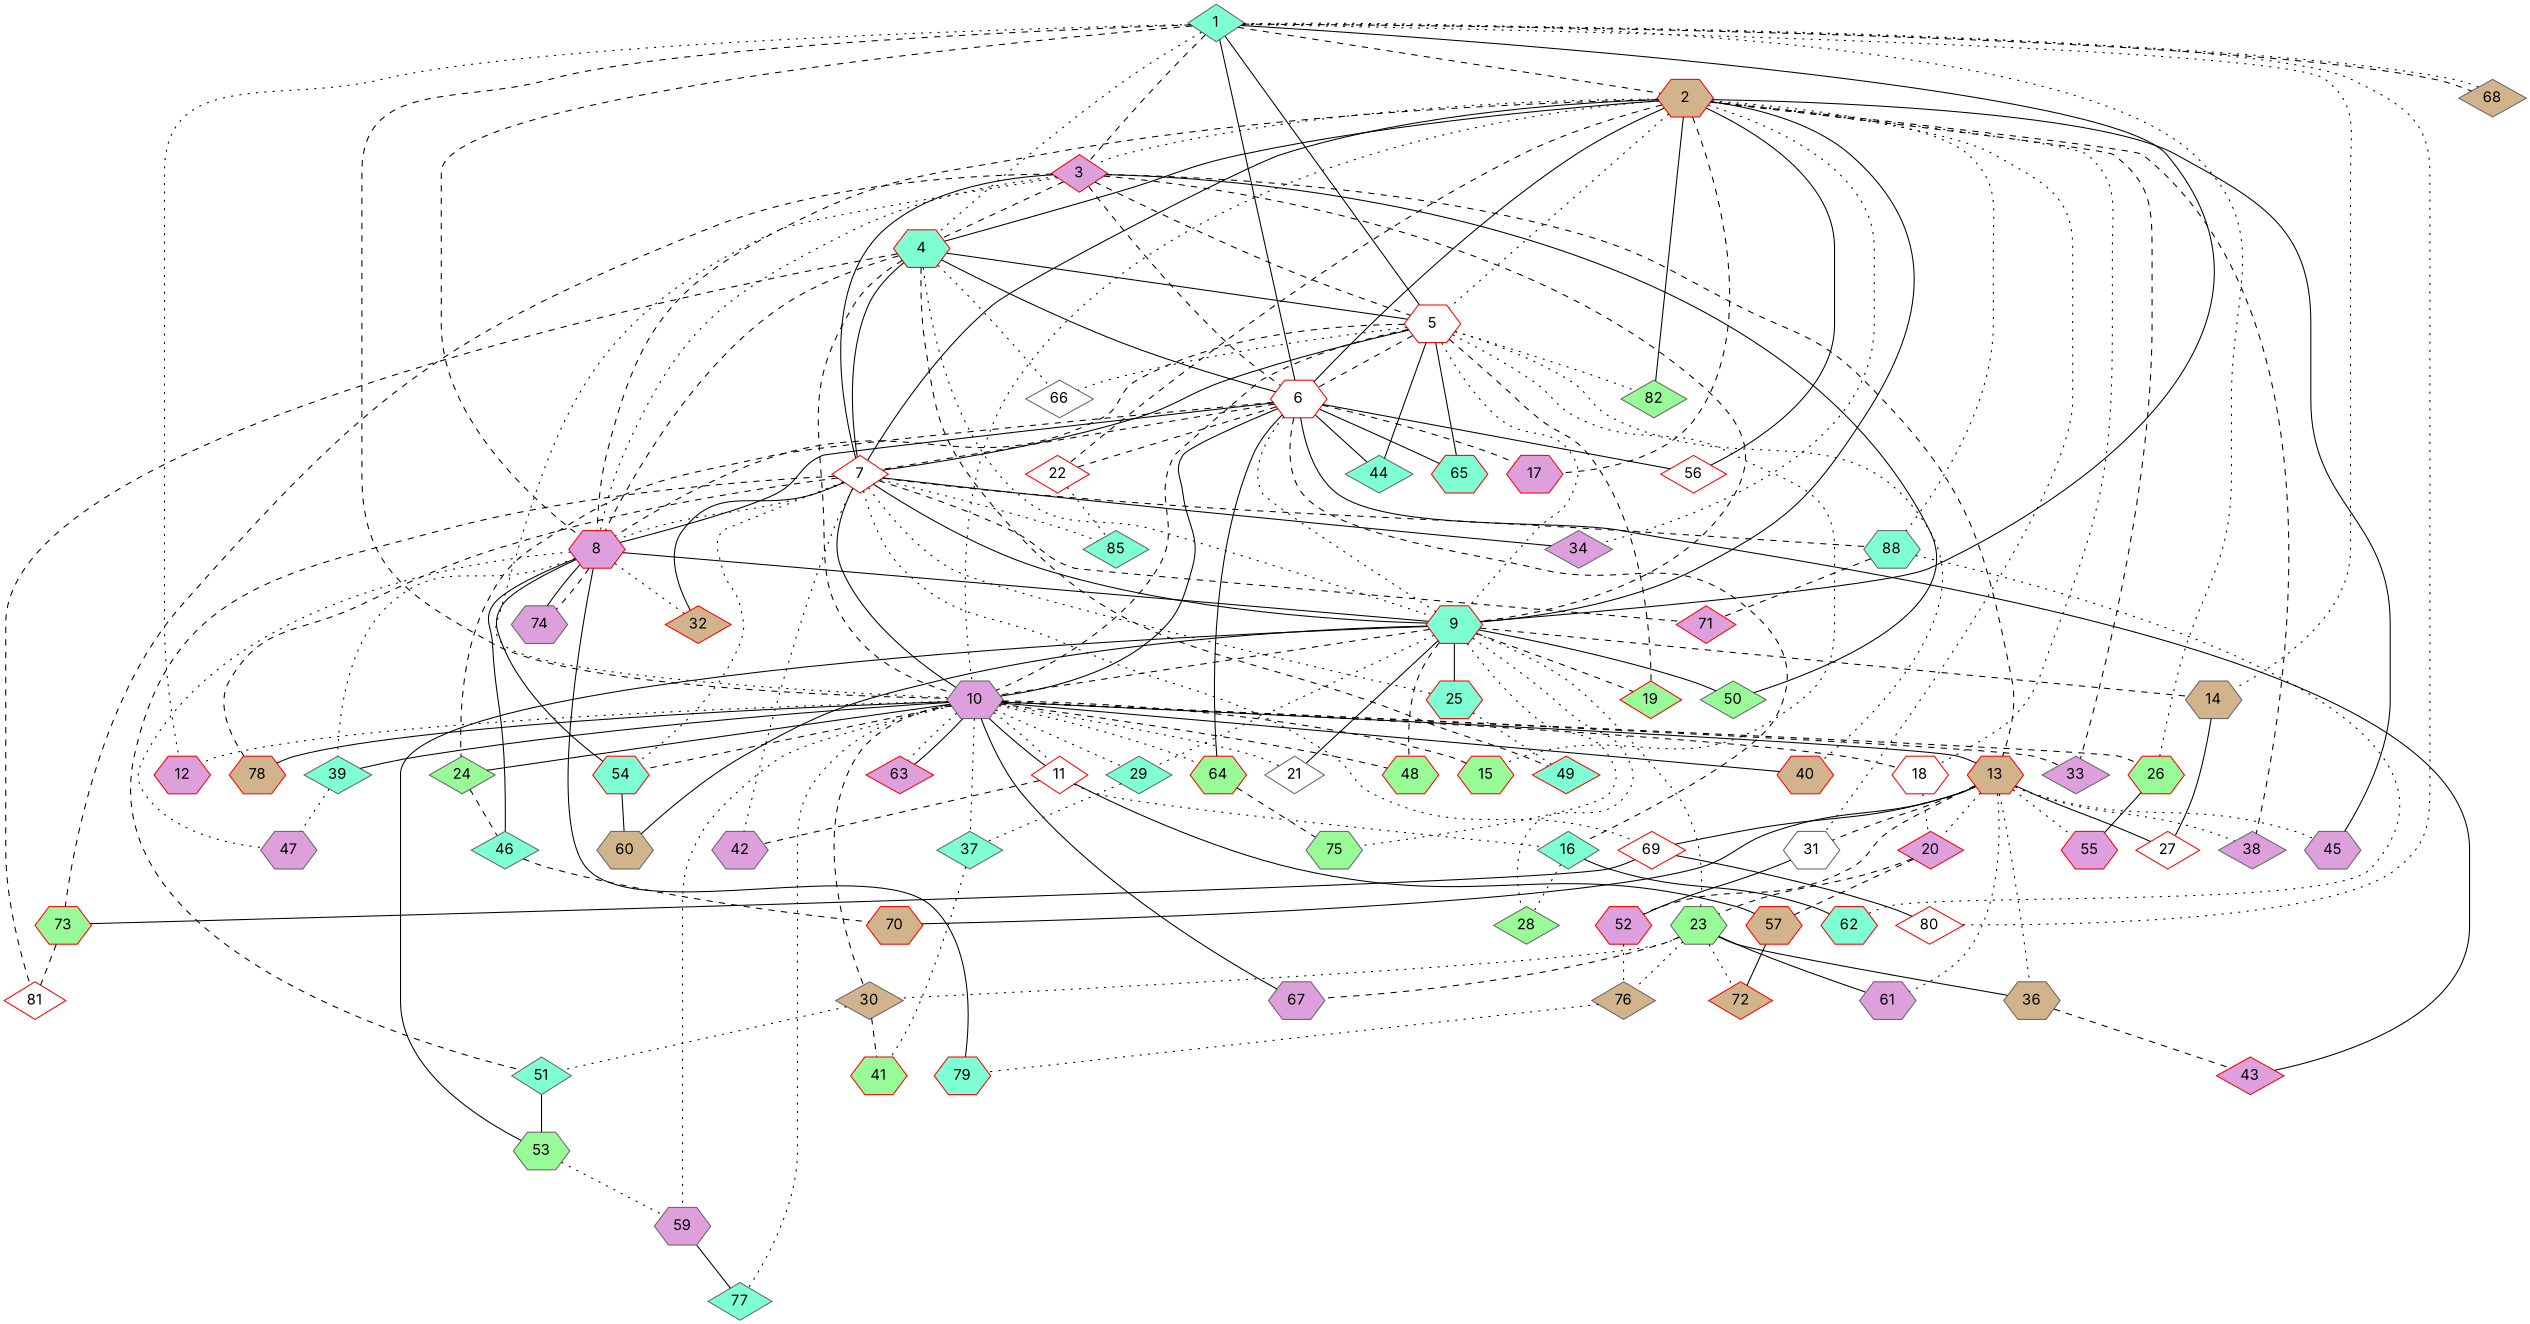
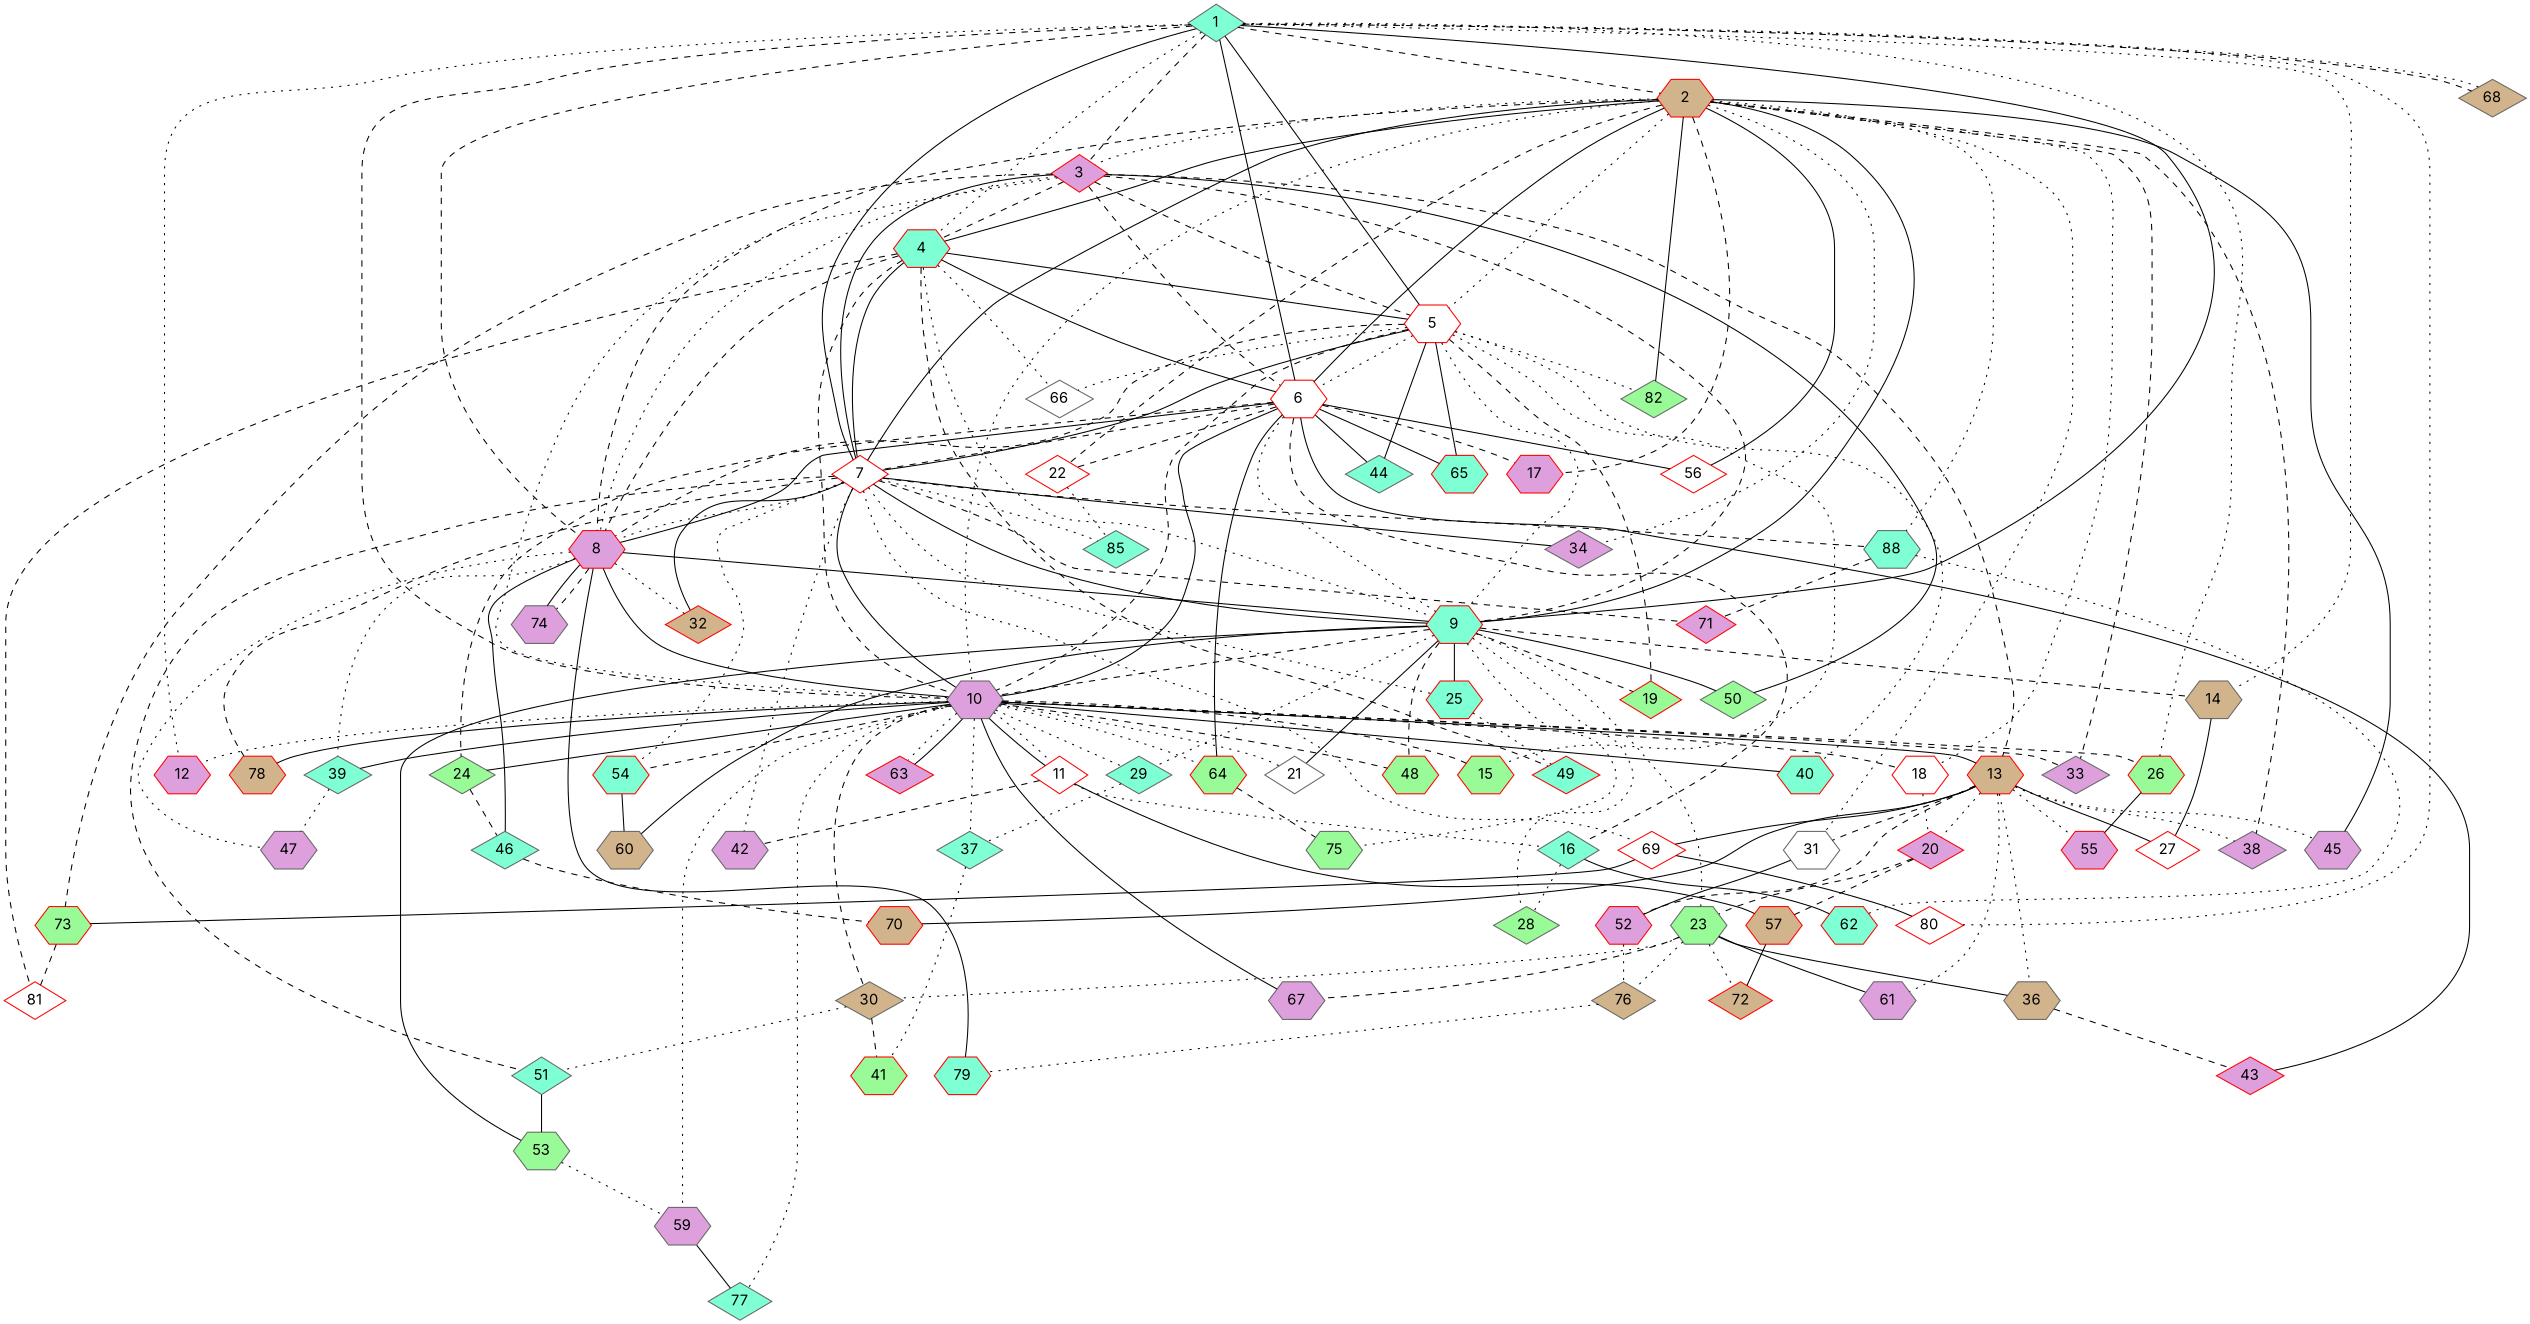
none -> (909, 169)
(1366, 361) -> (1366, 361)
(508, 657) -> (735, 669)
(1805, 775) -> (1805, 775)
